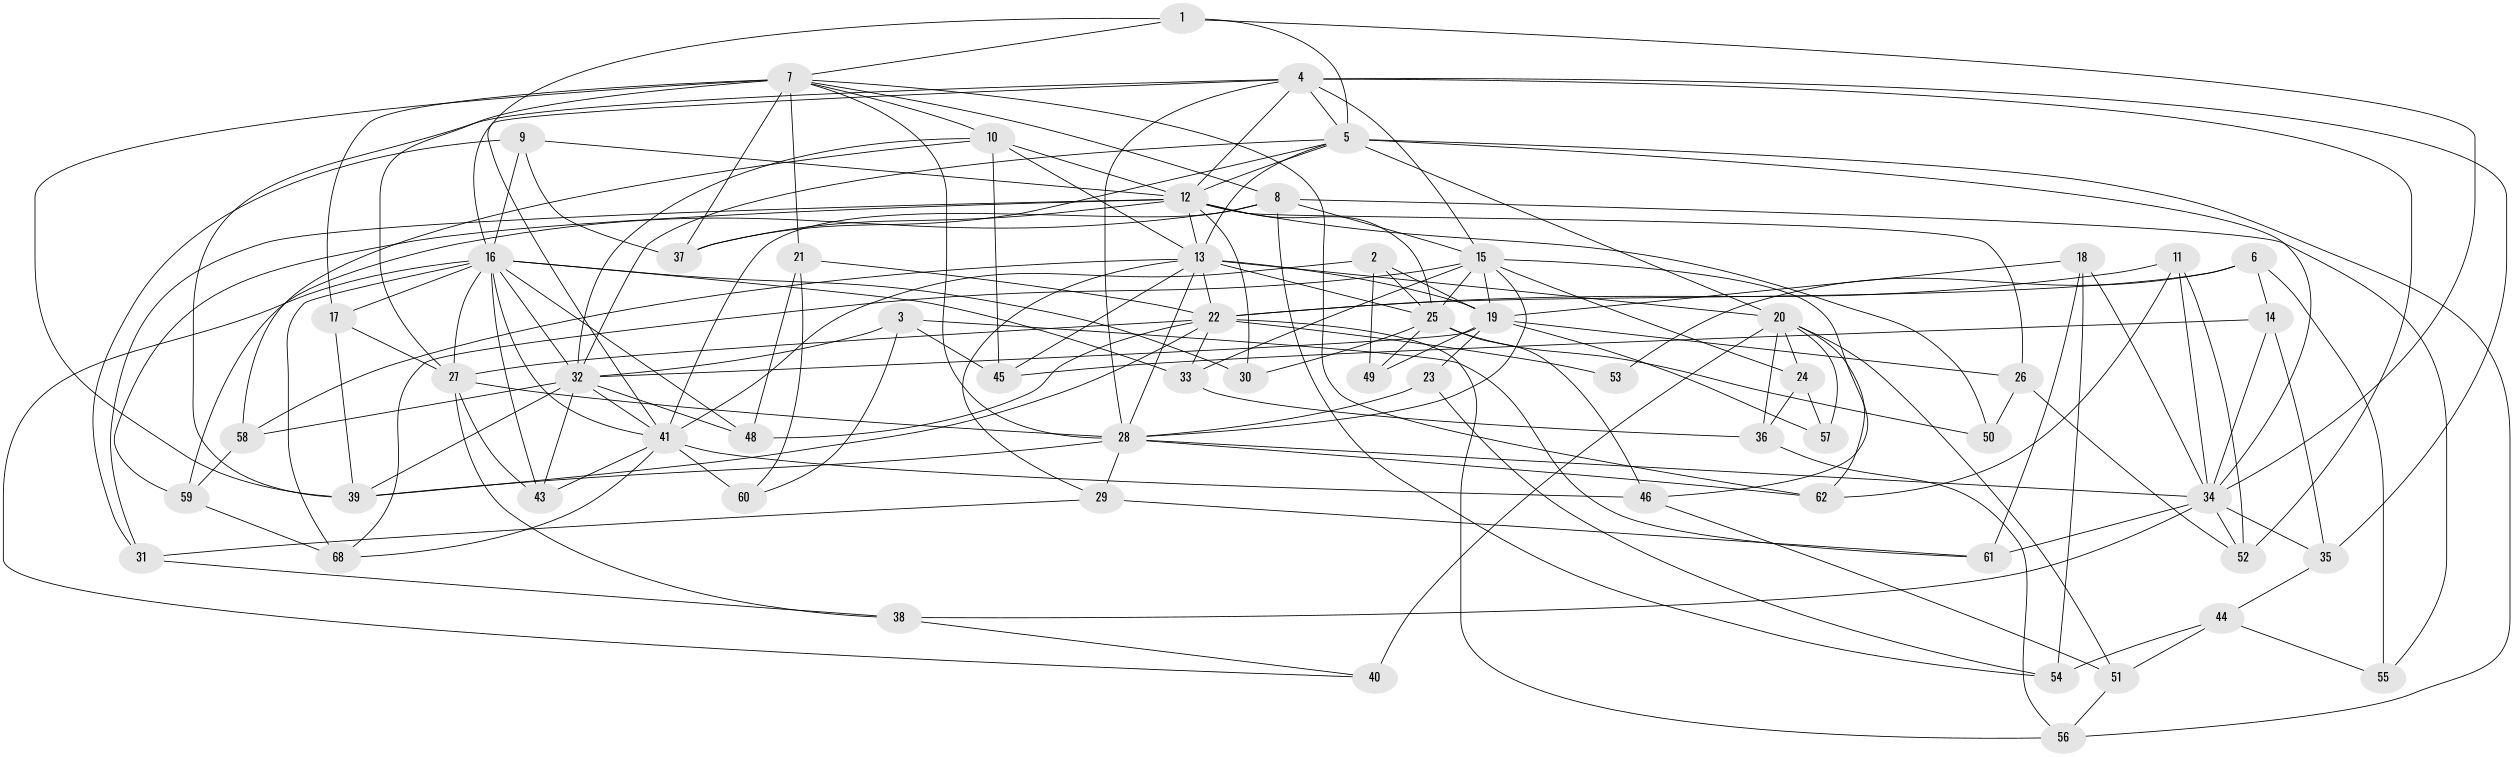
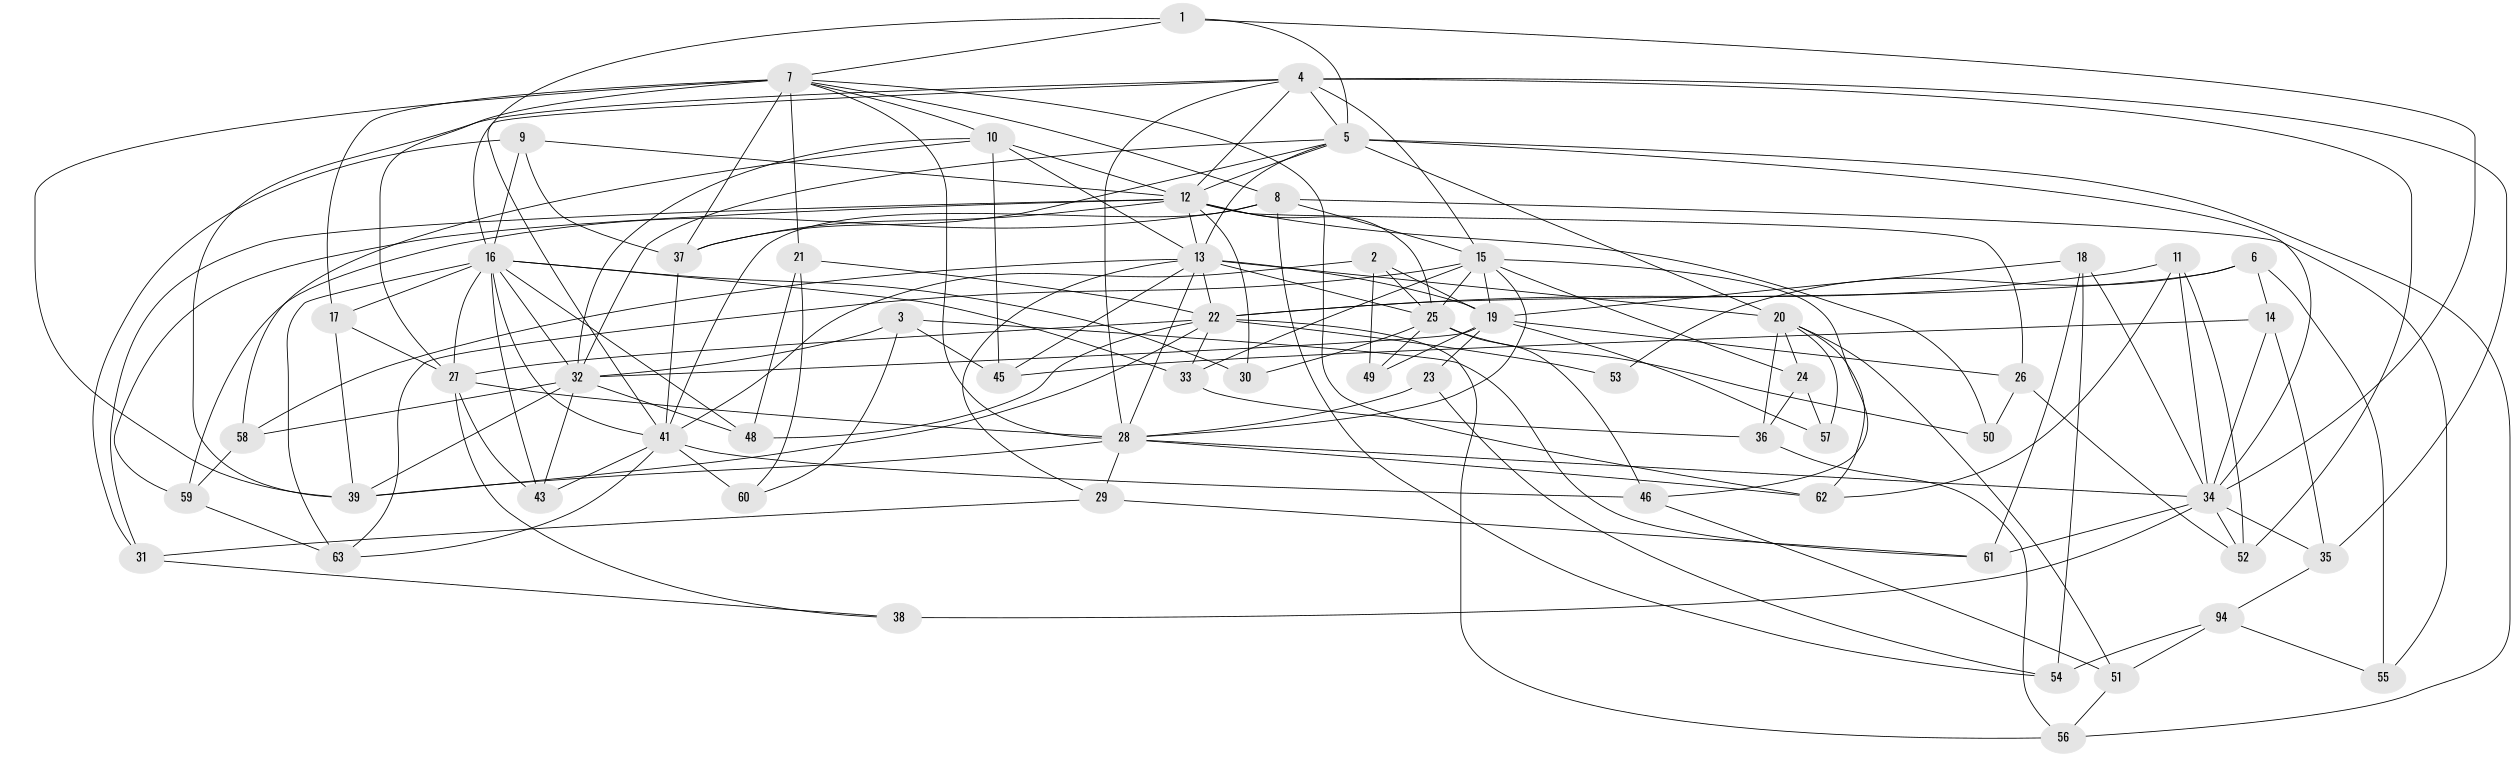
(621, 408) -> (672, 345)
(338, 558) -> (338, 558)
(2222, 618) -> (2222, 618)
(1375, 678) -> none
